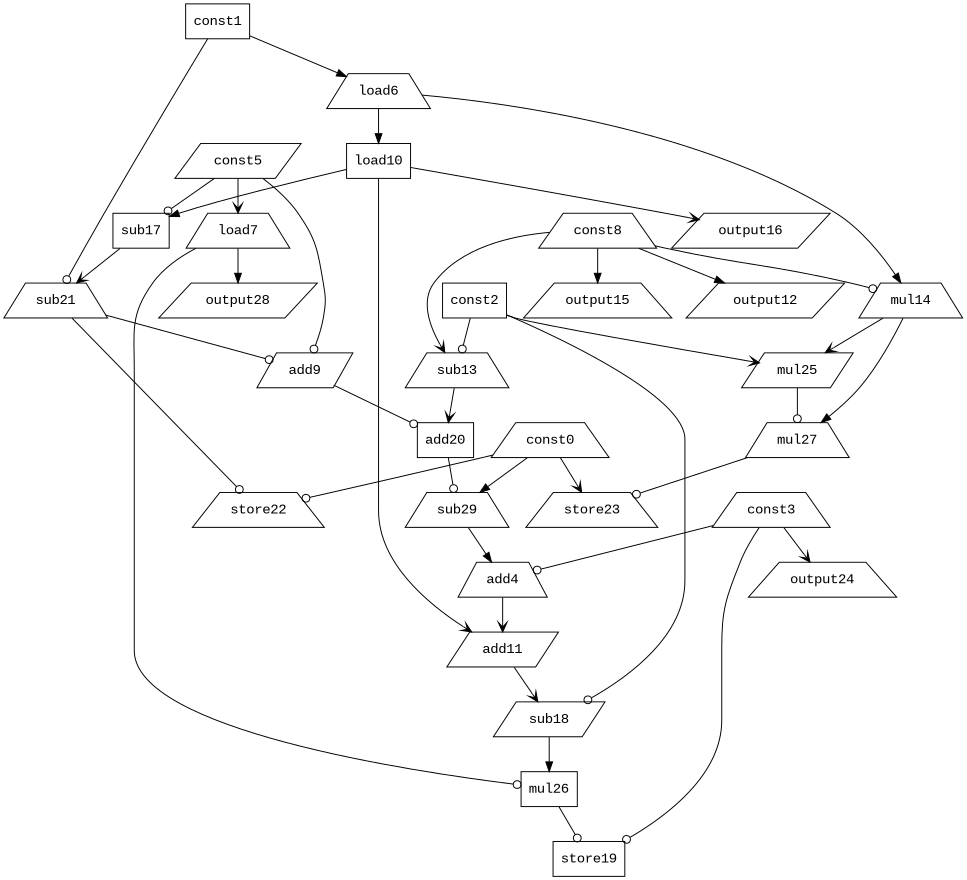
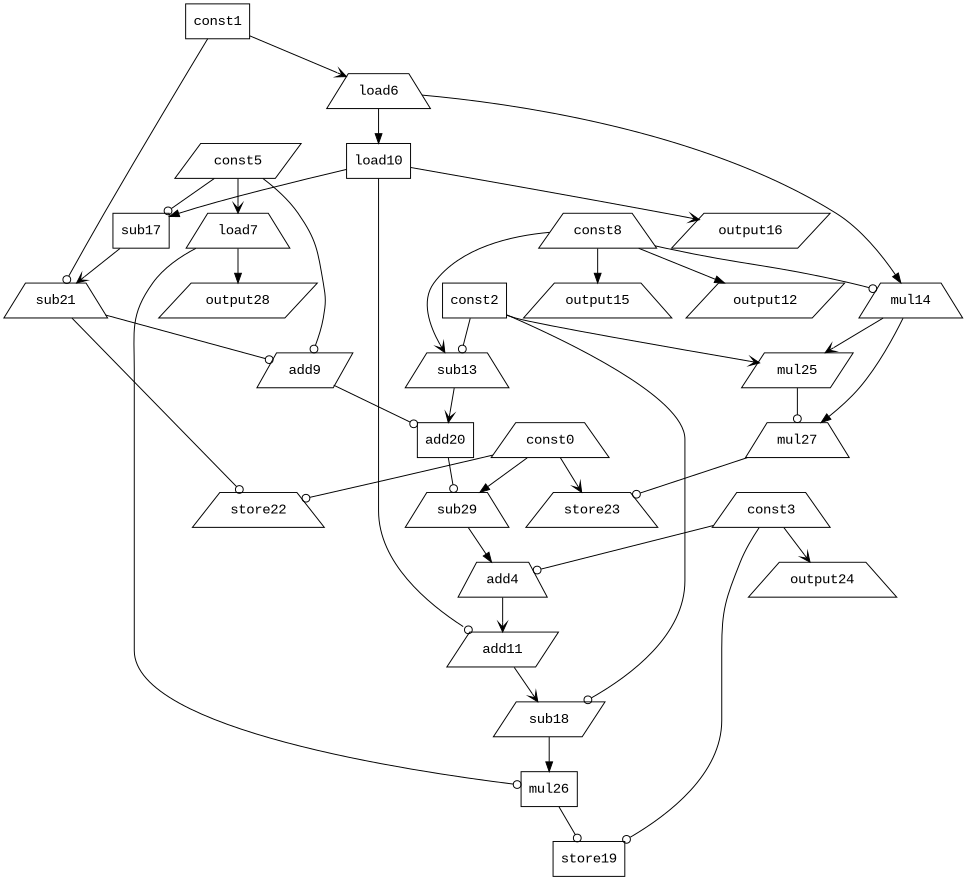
(293, 54) -> (293, 54)
(379, 419) -> (379, 419)
